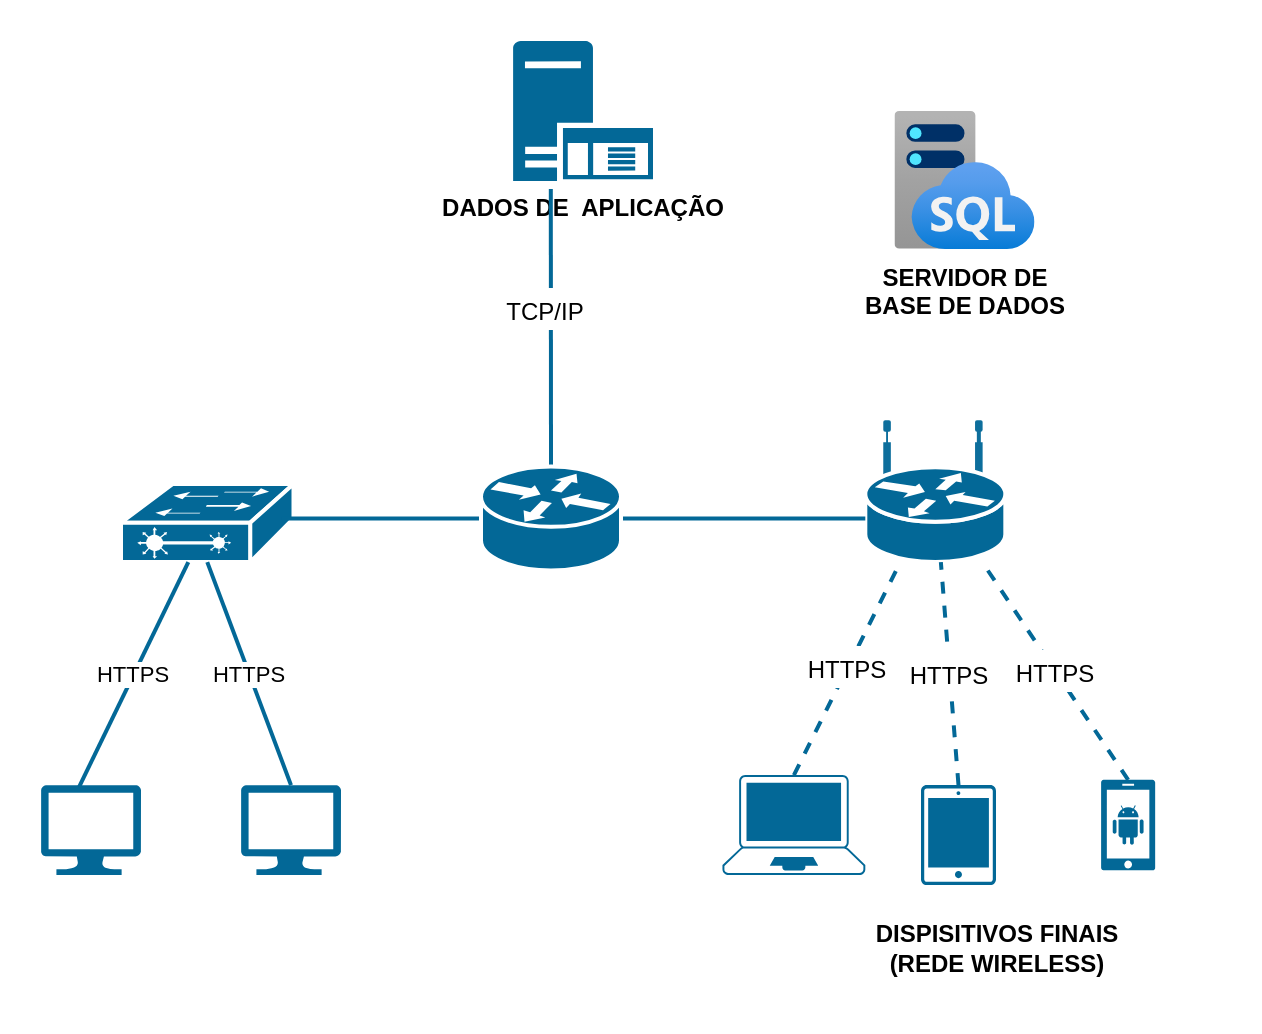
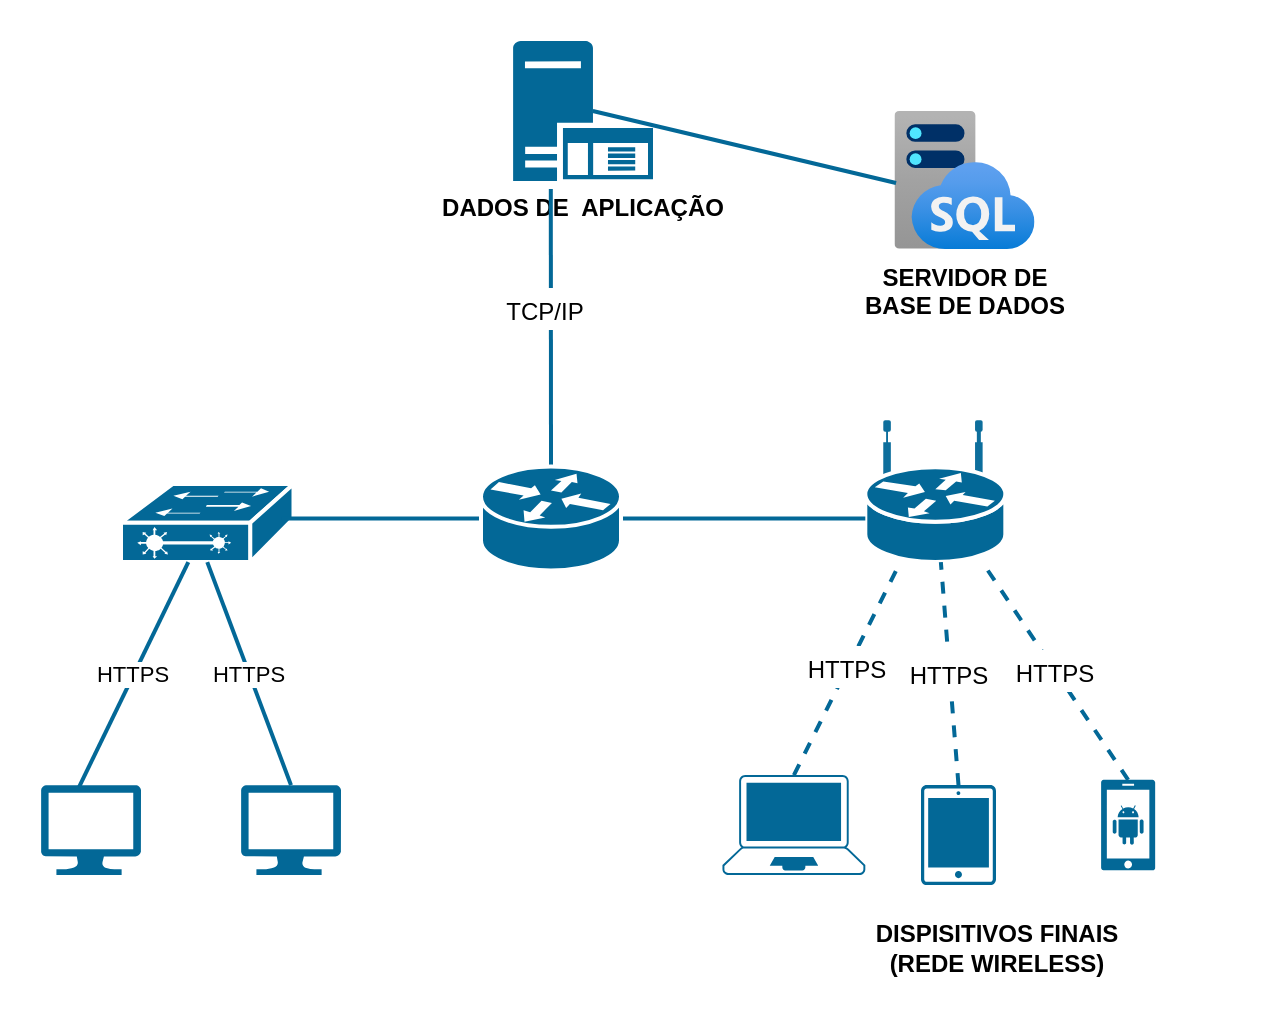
none -> (744, 147)
